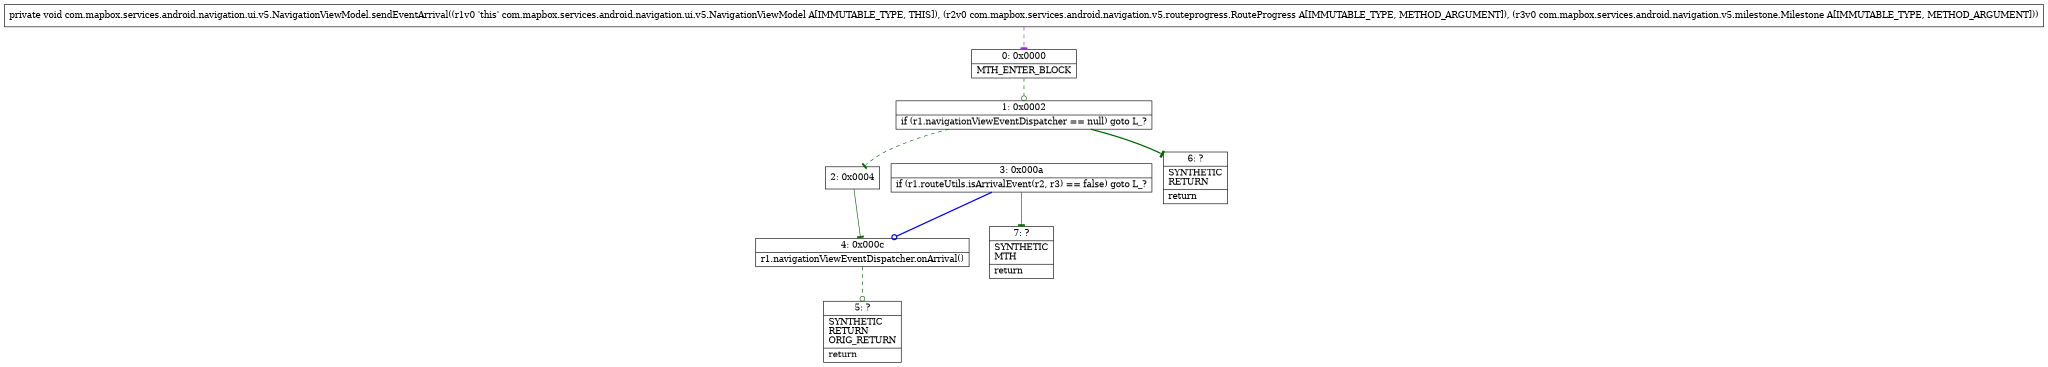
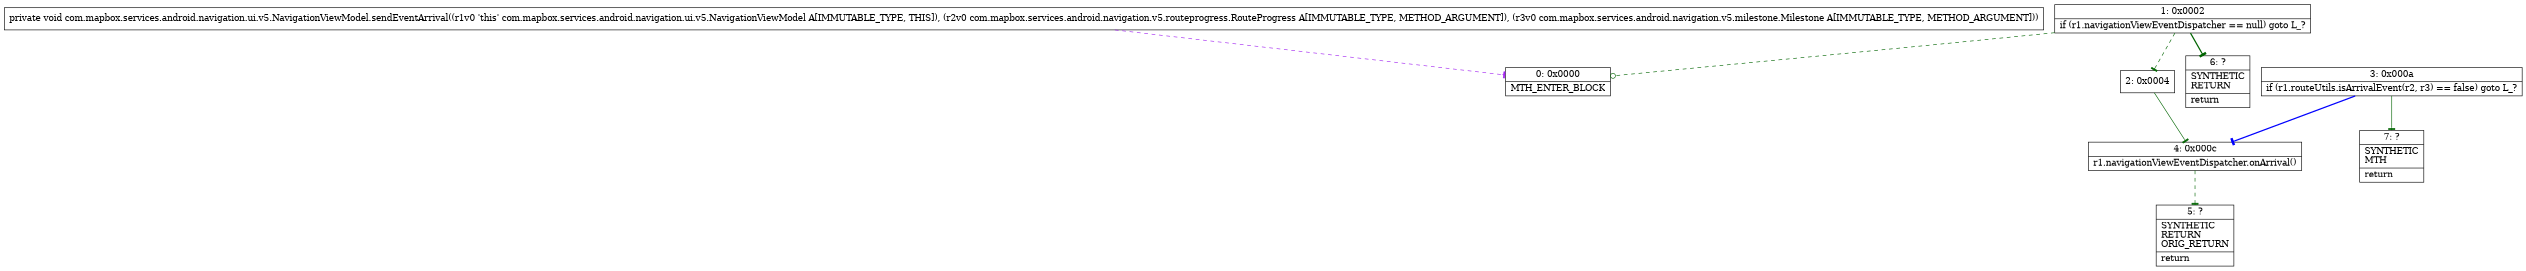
(1024, 87) -> (1835, 54)
(944, 214) -> (2295, 118)
(862, 281) -> (2195, 186)
